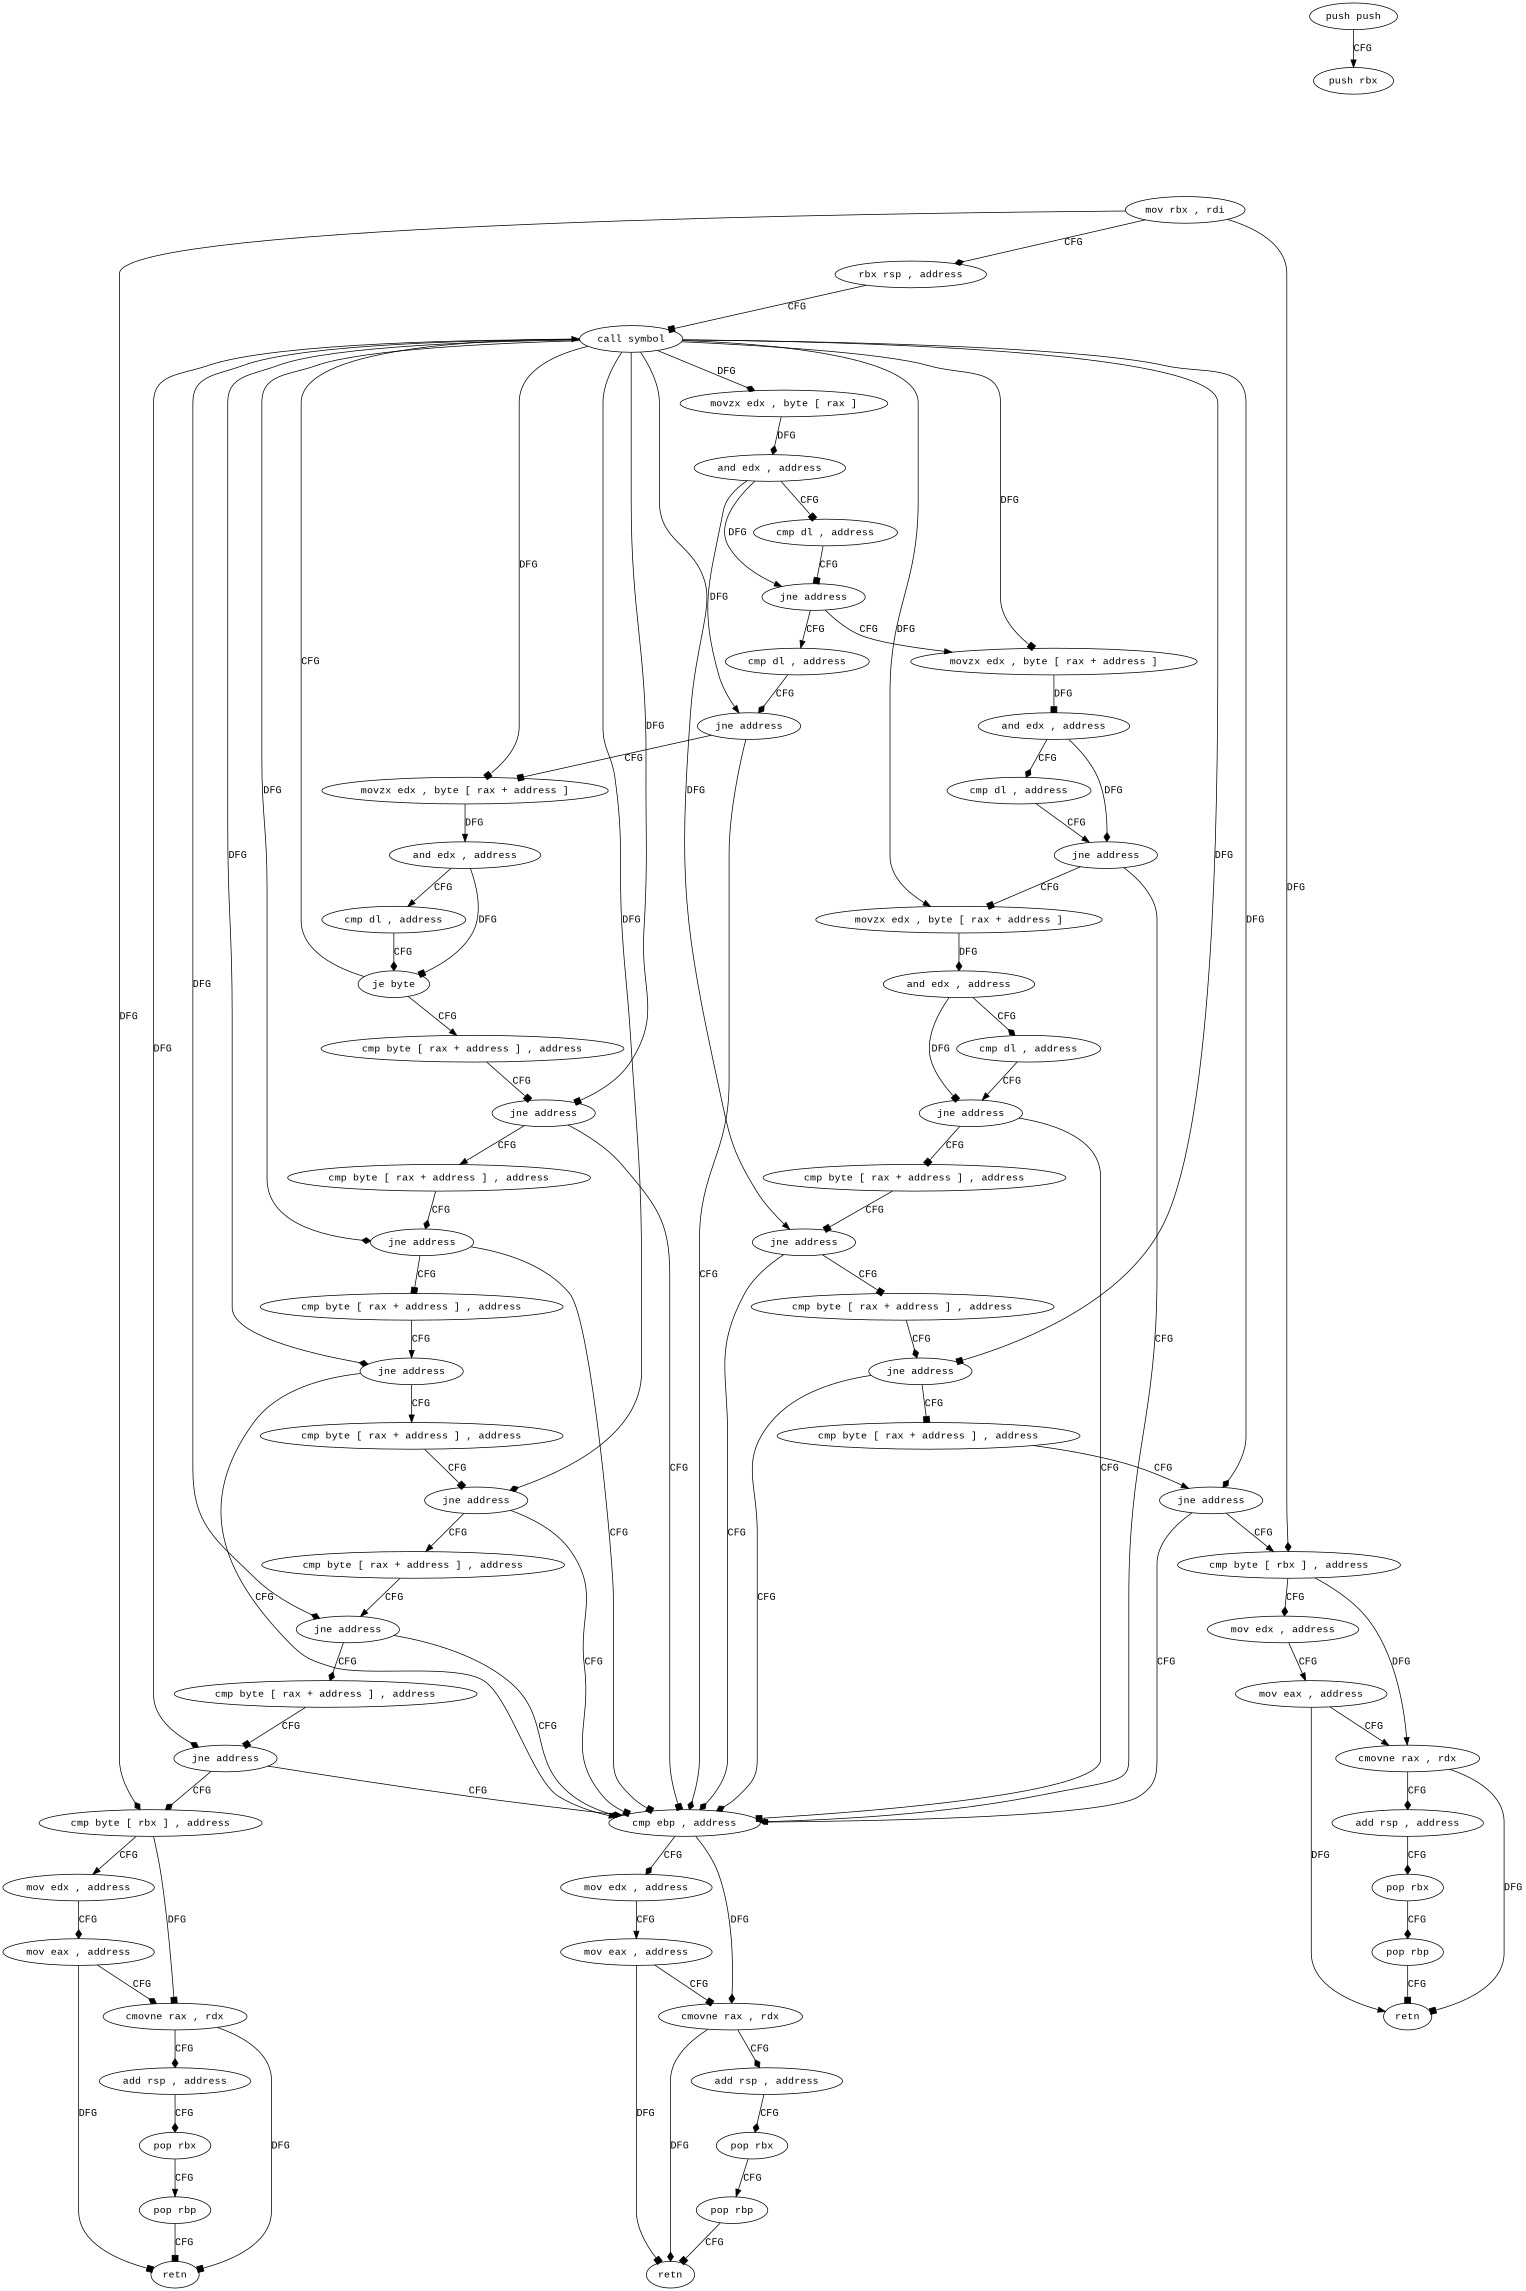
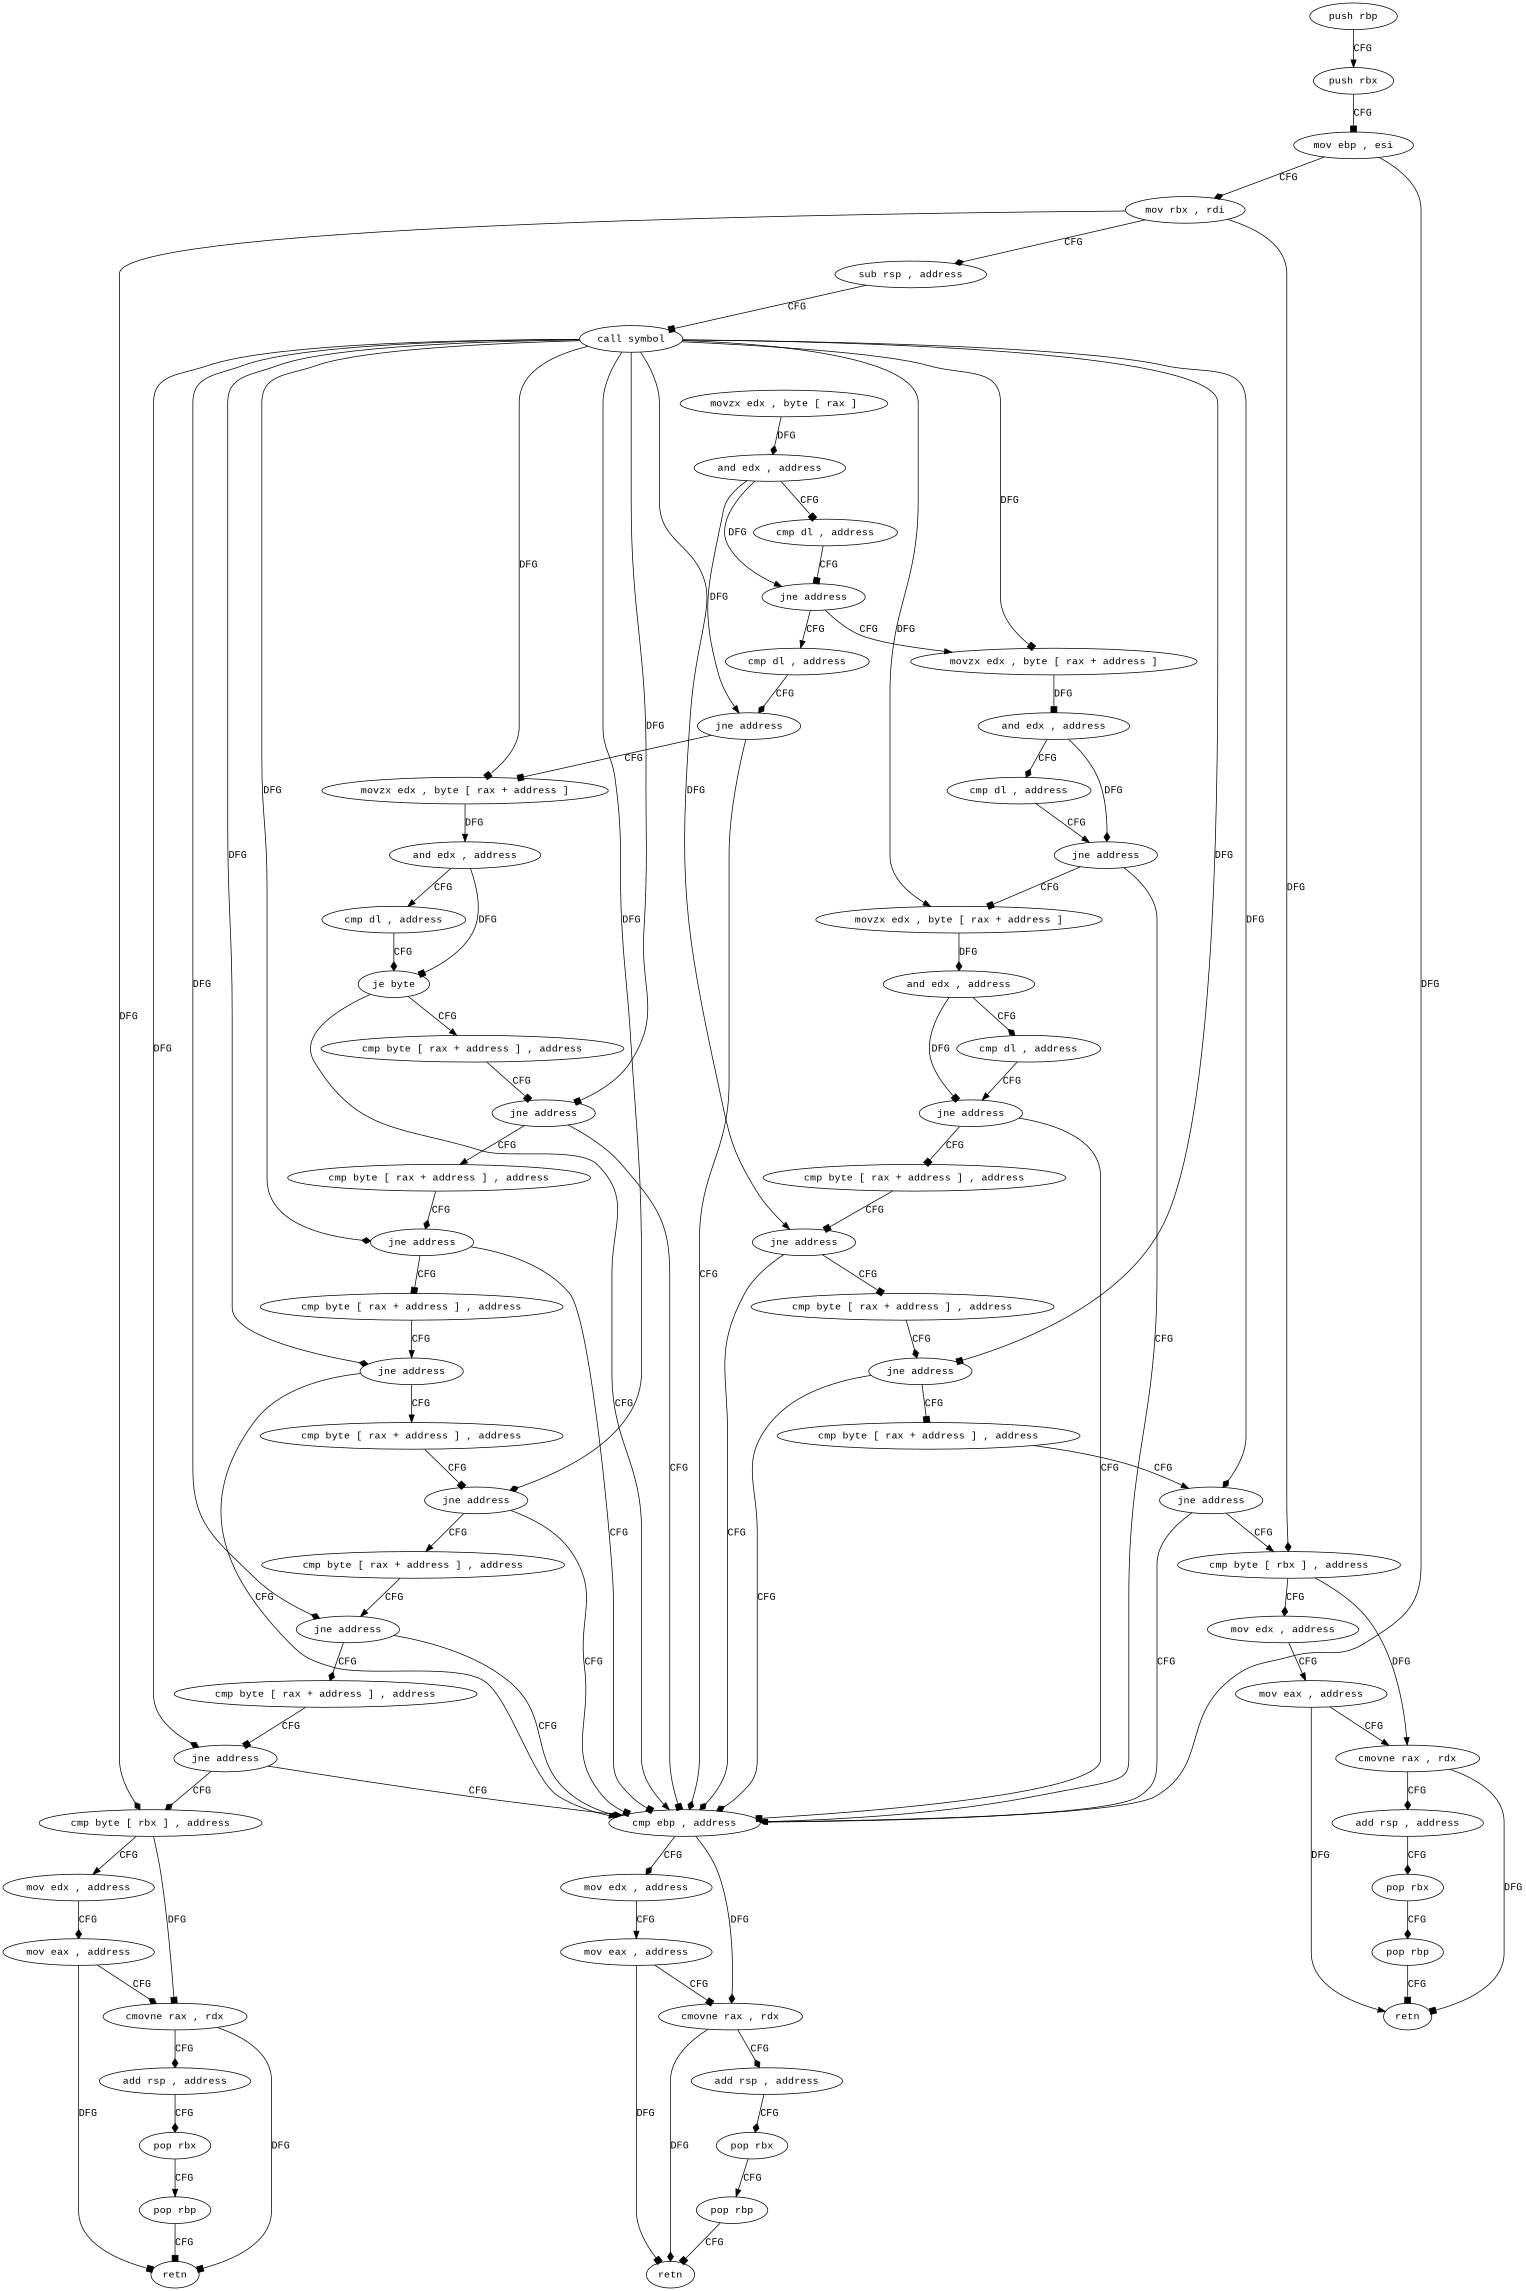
(1354, 16) -> (1354, 16)
none -> (1354, 145)
(911, 274) -> (911, 274)
(702, 369) -> none
(301, 561) -> (612, 1280)
